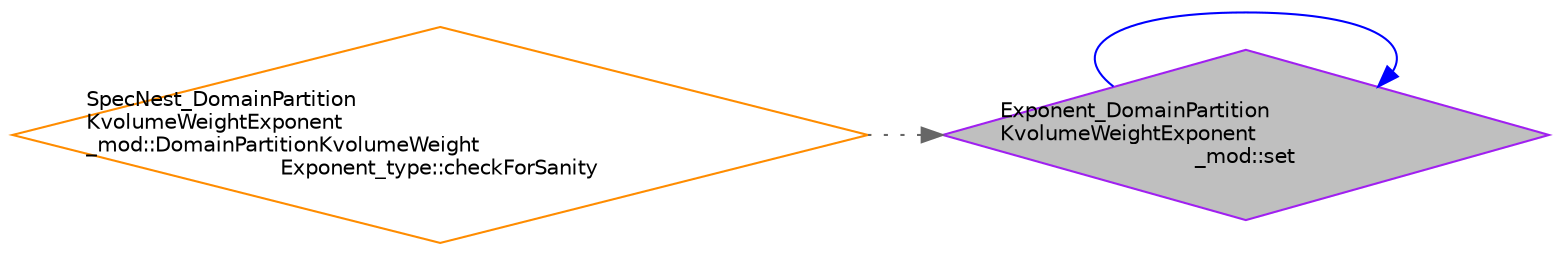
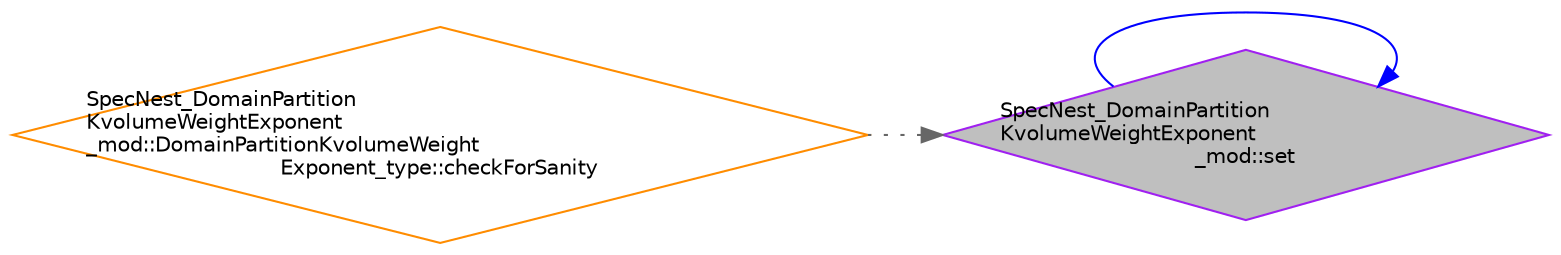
(1246, 135) -> (1246, 135)
